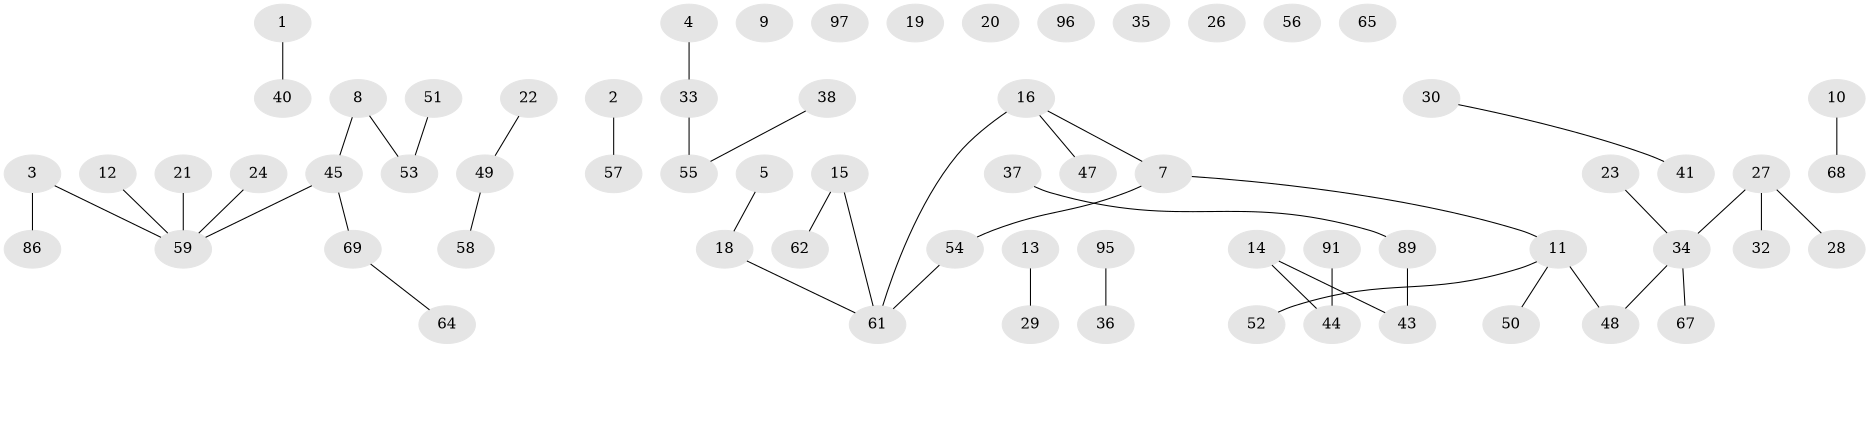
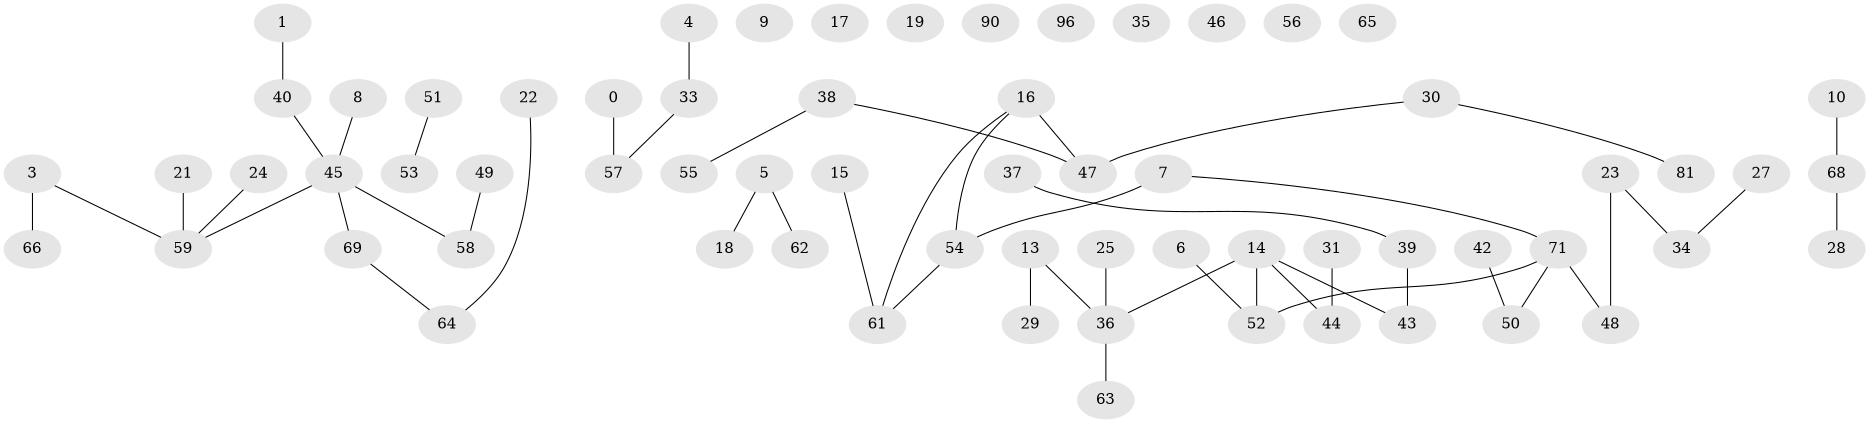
(840, 23) -> (840, 23)
(991, 23) -> (991, 23)
(1217, 23) -> (1217, 23)
(614, 98) -> (614, 98)
none -> (1255, 124)
none -> (962, 128)
none -> (308, 136)
(384, 136) -> none
(507, 136) -> (521, 223)
(689, 136) -> (651, 136)
(1095, 136) -> (970, 166)
(108, 174) -> none
(1686, 174) -> (1686, 174)
(1799, 211) -> (1837, 212)
none -> (400, 212)
(820, 212) -> (782, 211)
(32, 249) -> (32, 249)
(1106, 249) -> (1106, 249)
none -> (1181, 249)
(1332, 249) -> (1332, 249)
(1407, 249) -> (1407, 249)
none -> (1483, 249)
(1558, 249) -> (1558, 249)
(1761, 249) -> none
(801, 287) -> none
none -> (1068, 287)
none -> (1181, 287)
none -> (1257, 287)
(1646, 287) -> (1611, 249)
(1686, 325) -> none
none -> (1106, 400)
